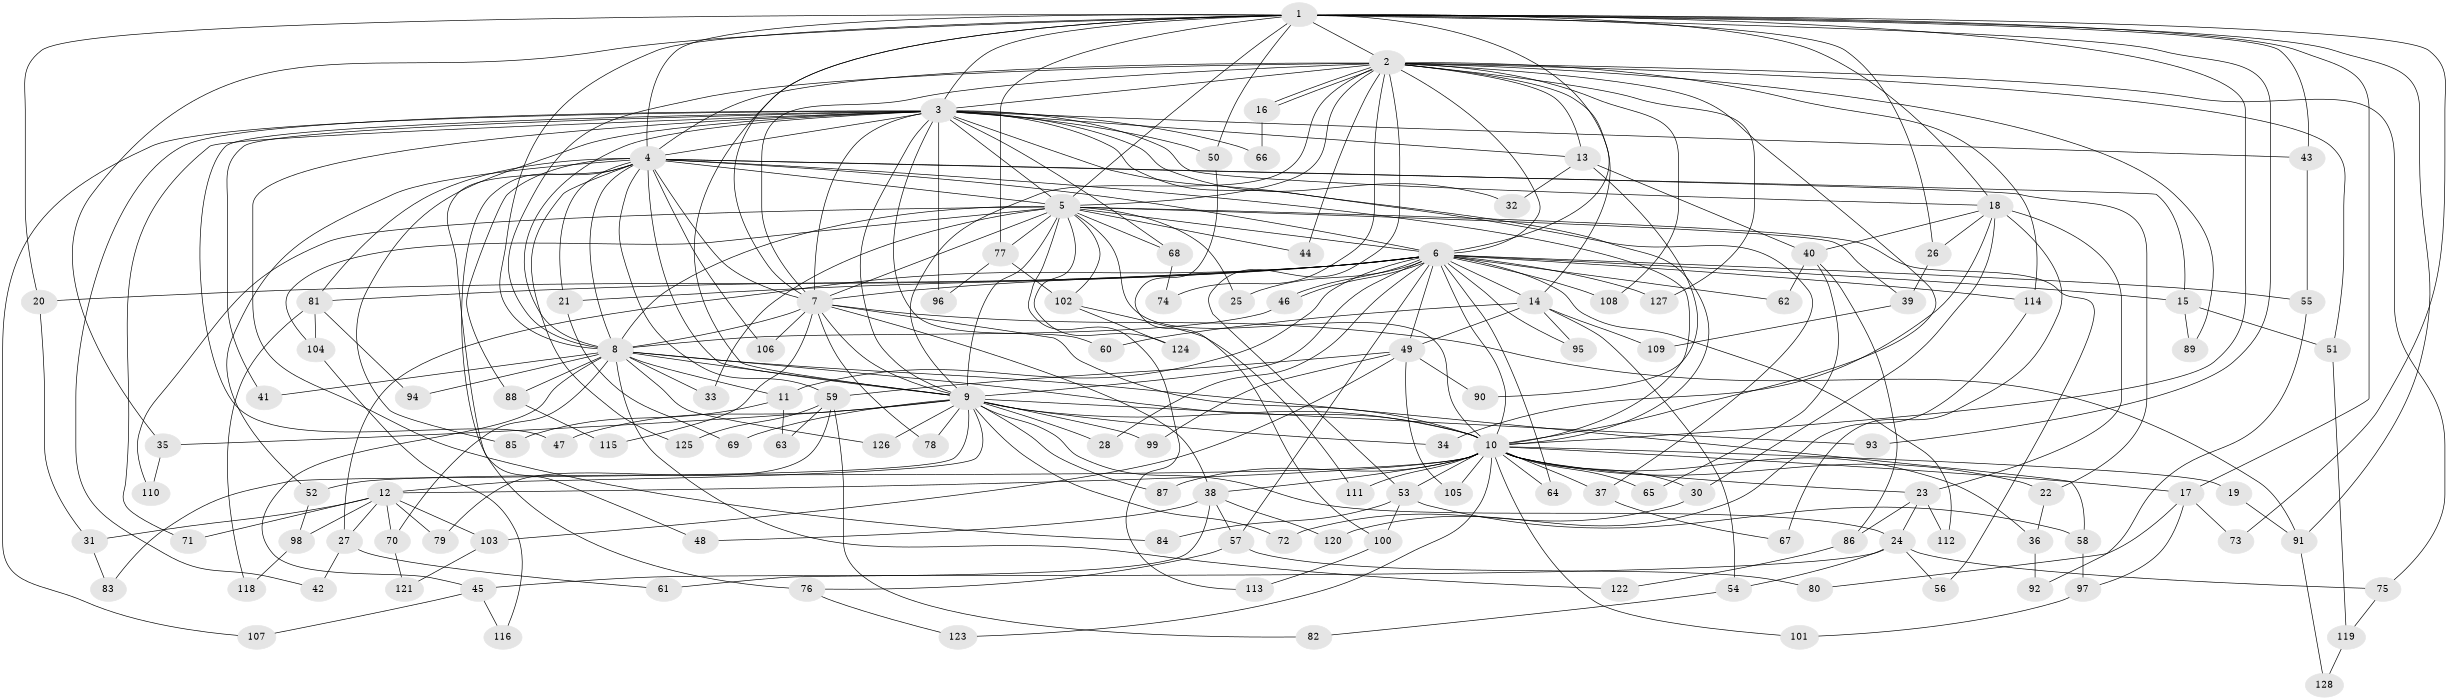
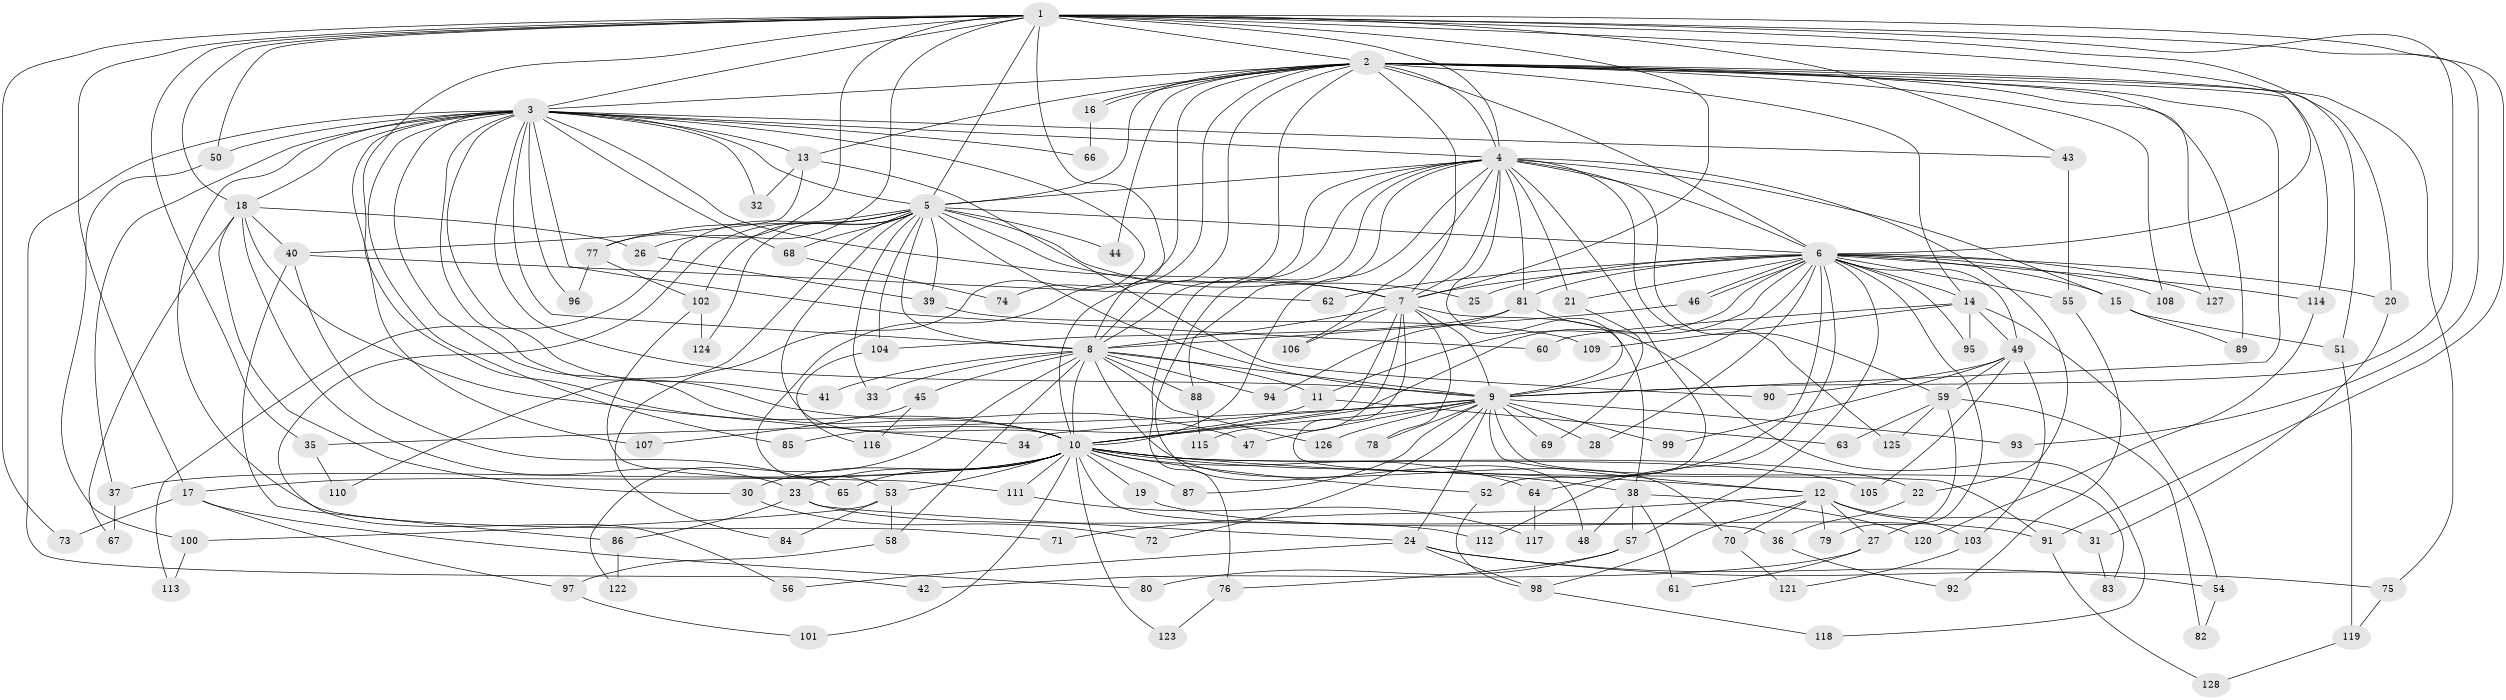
none -> (1535, 542)
(1191, 575) -> (1461, 562)
